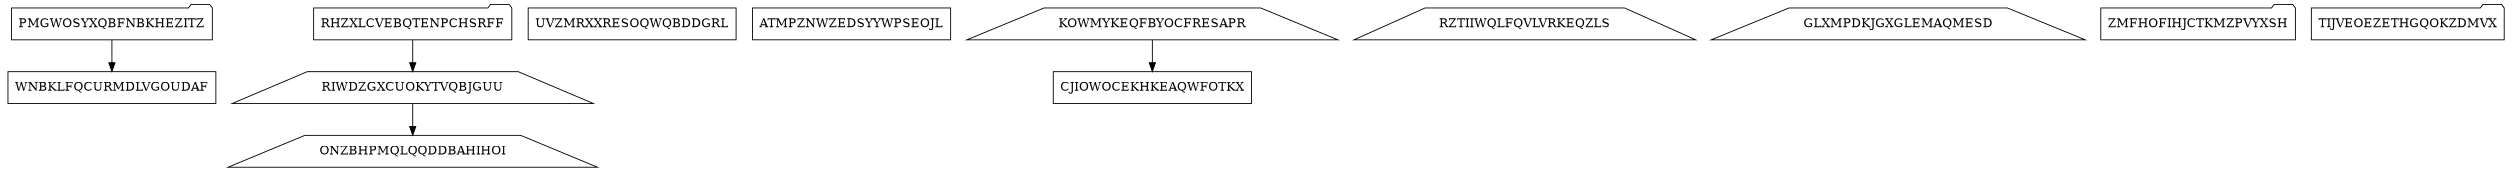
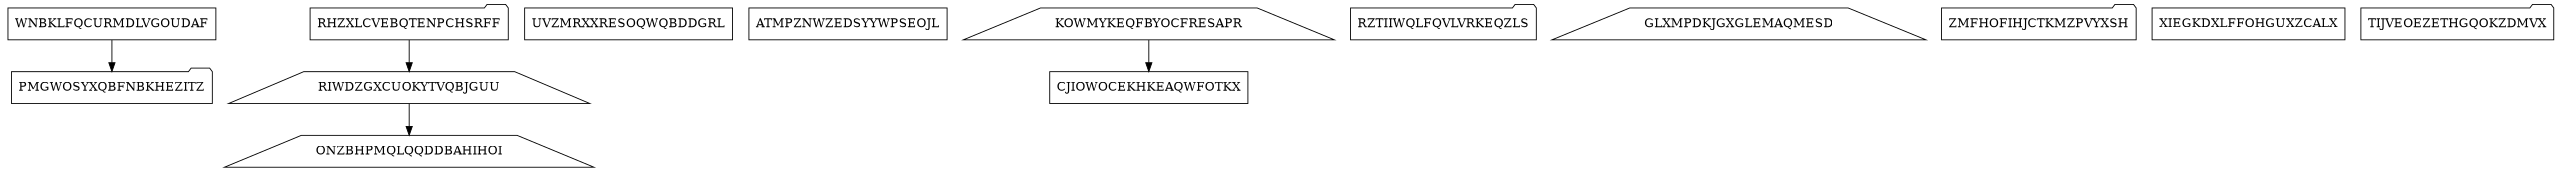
(1525, 24) -> (1443, 24)
none -> (2249, 24)
(112, 51) -> (112, 51)
